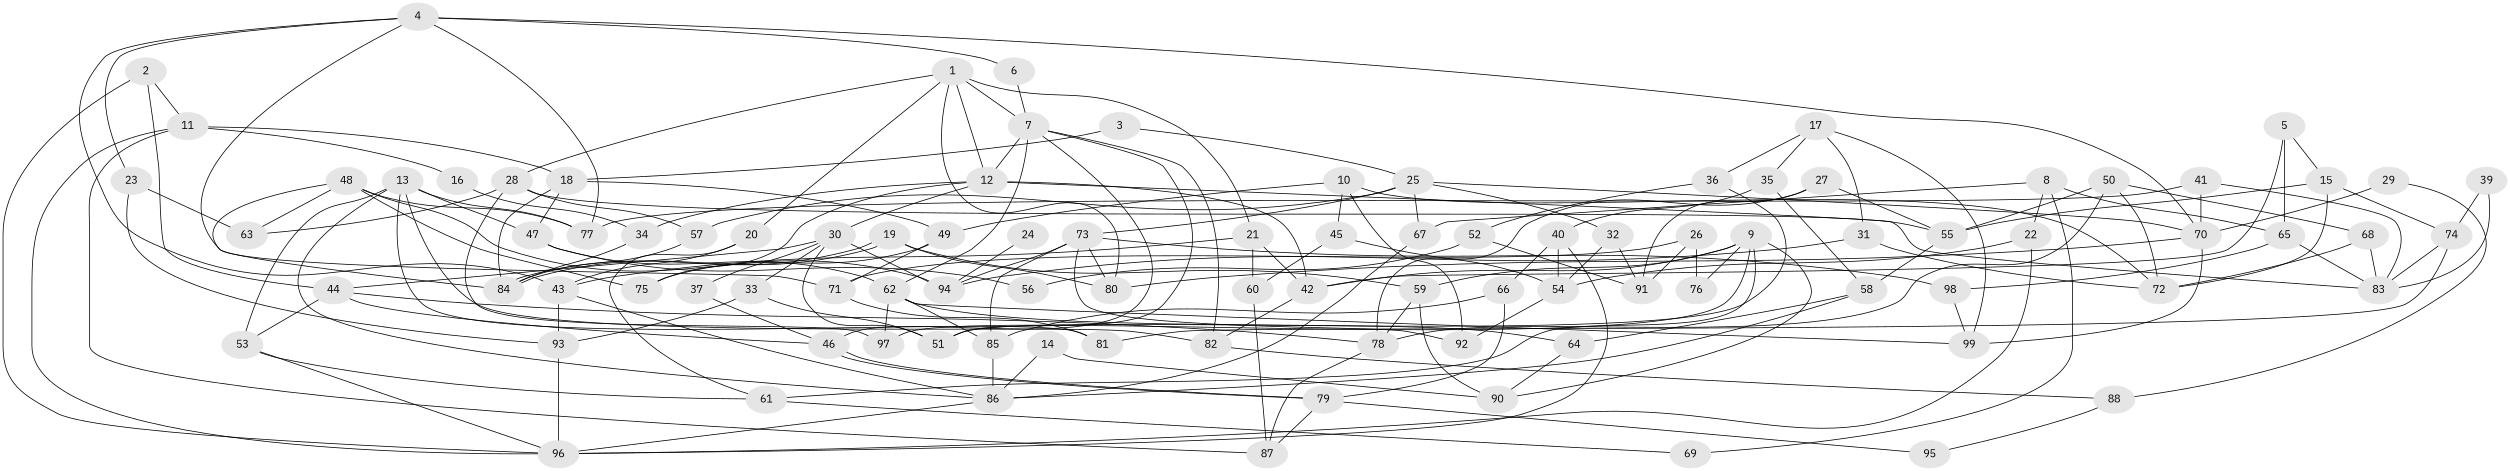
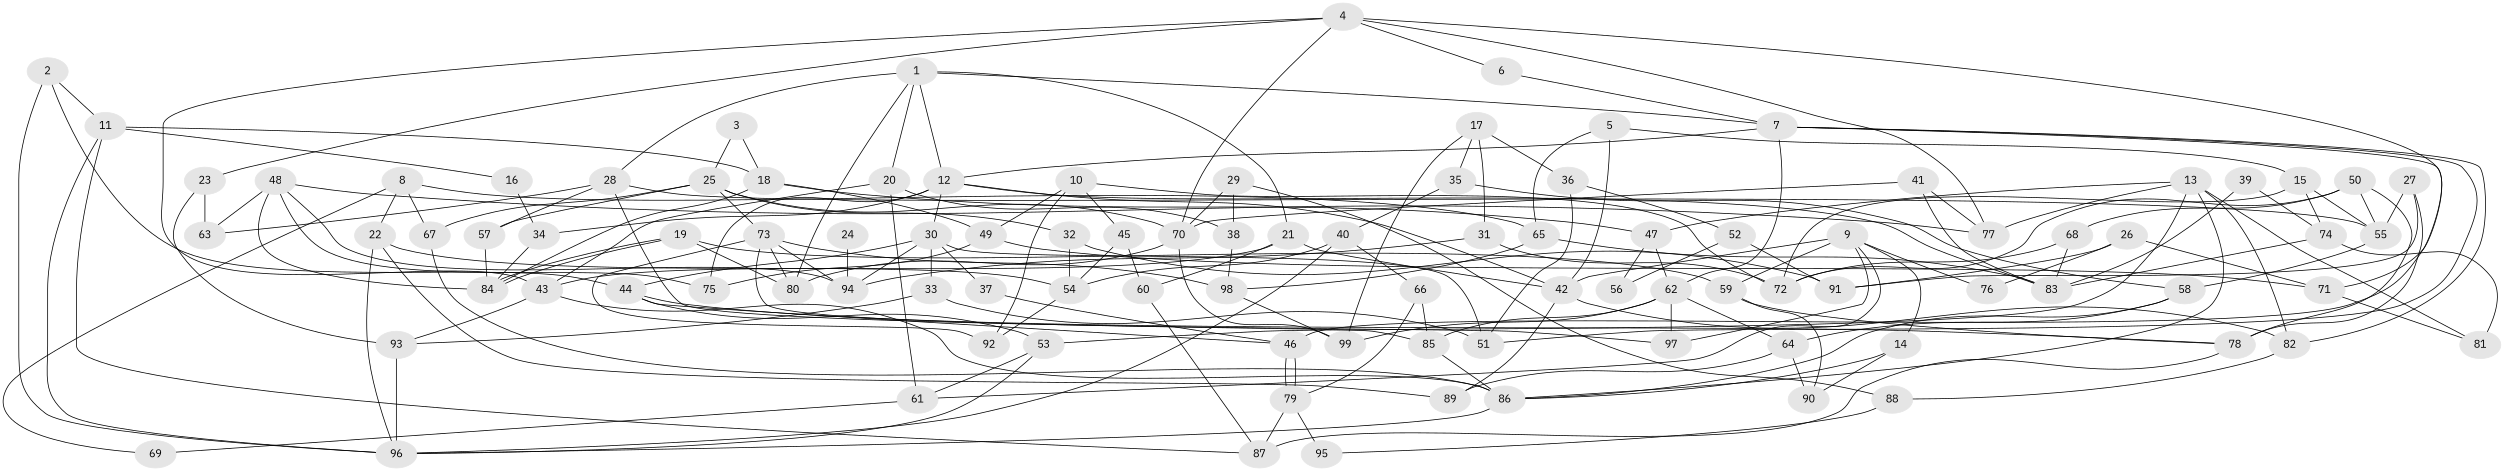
none -> (1234, 236)
(1707, 354) -> (1915, 275)
none -> (1450, 400)
